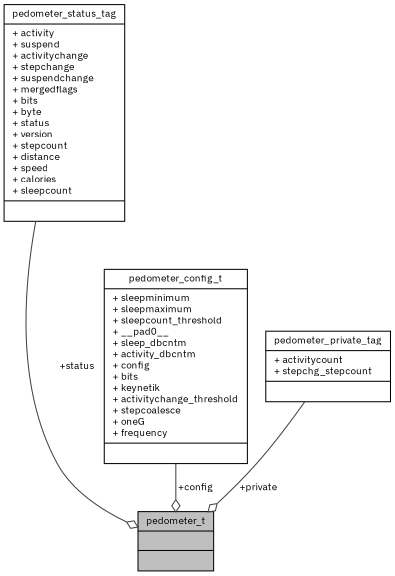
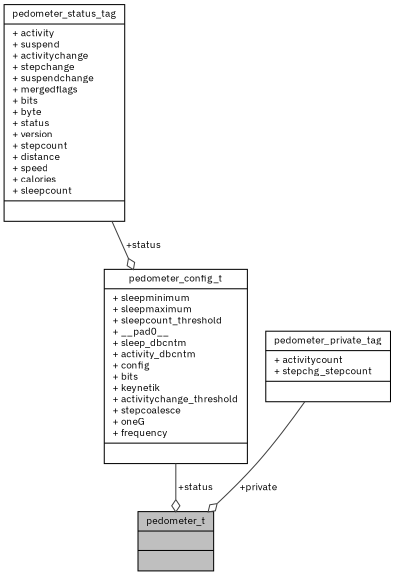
(32, 390) -> (120, 240)
(195, 488) -> (195, 488)
